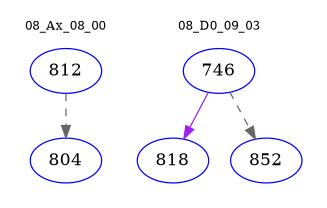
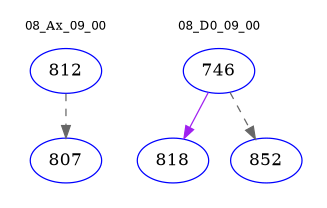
(66, 27) -> (66, 27)
(220, 27) -> (220, 27)
(66, 161) -> (66, 161)
